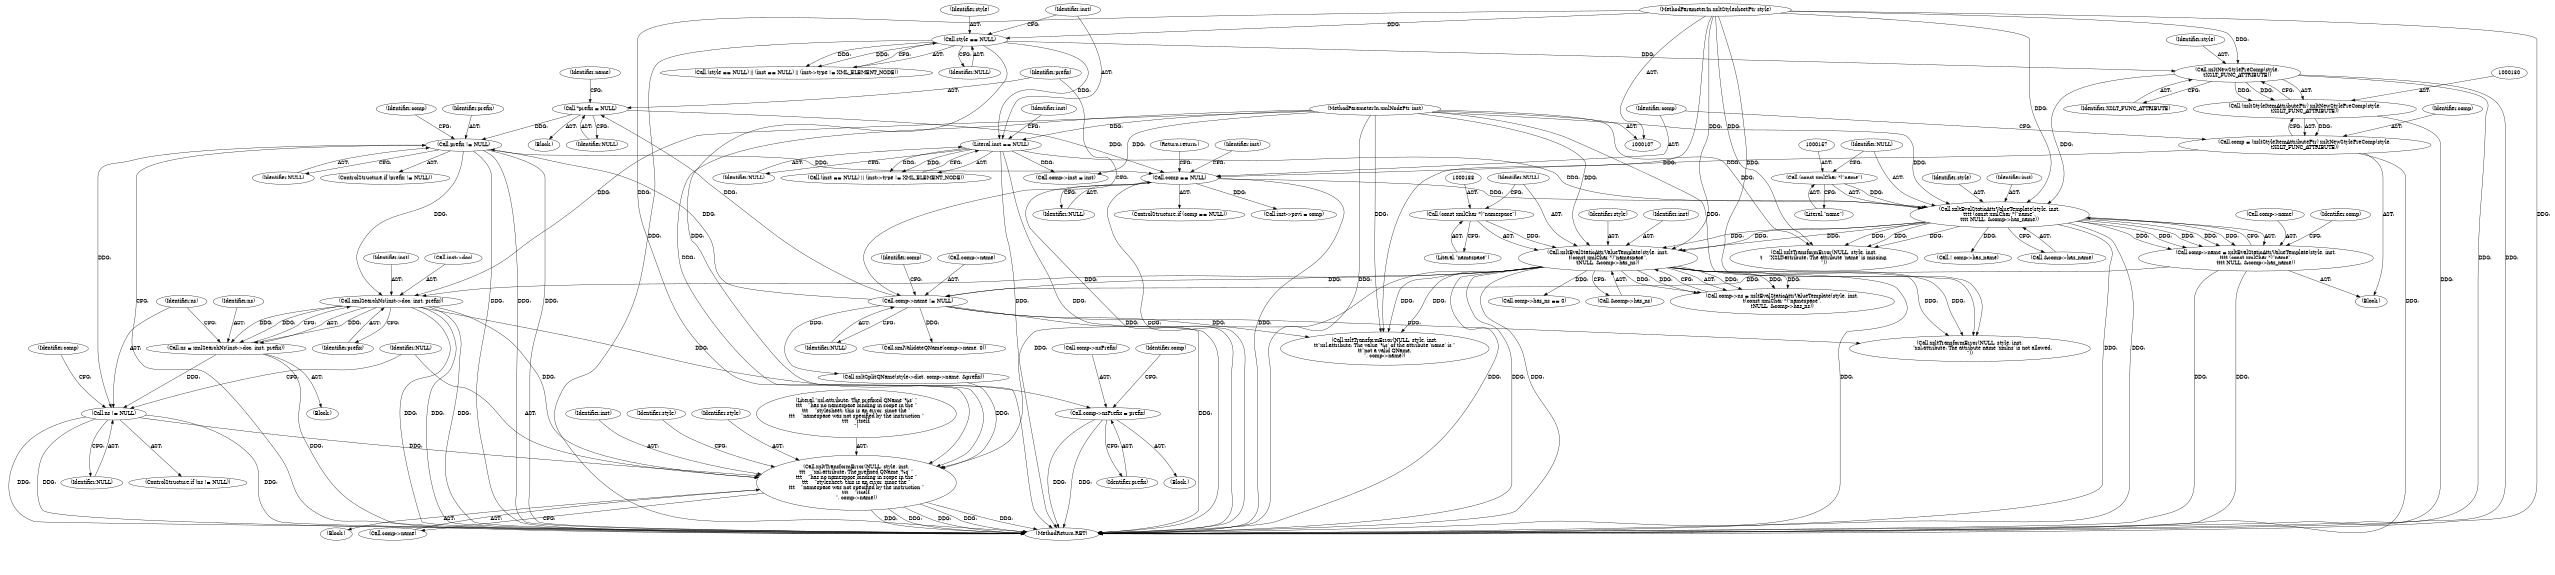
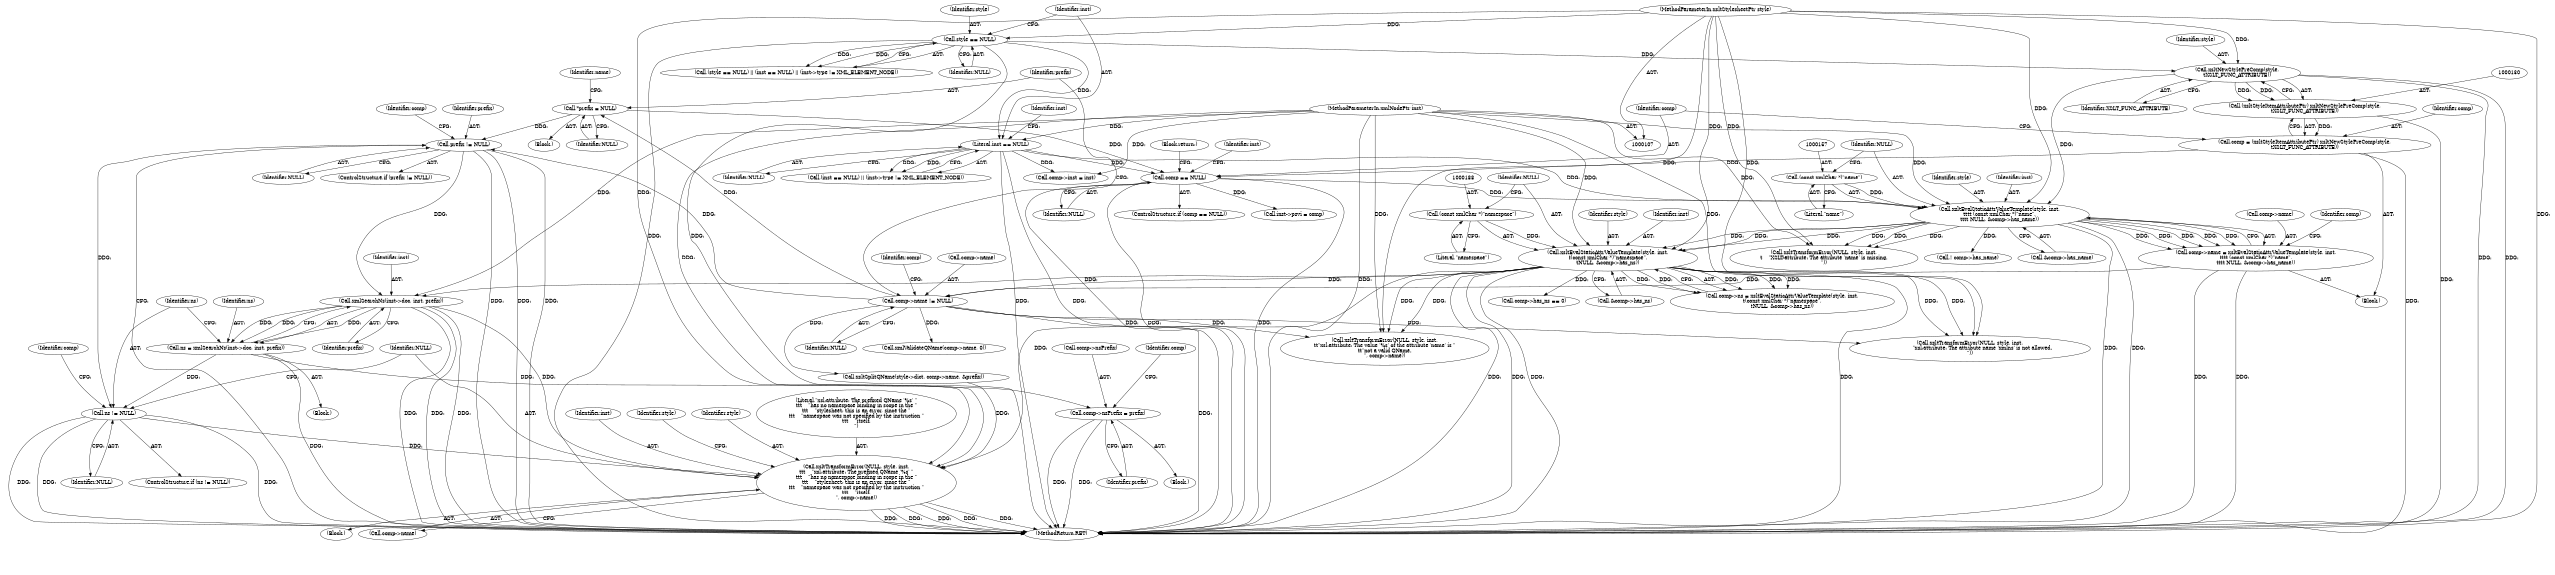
(1179, 145) -> (1179, 145)
(835, 168) -> (1089, 161)
(453, 258) -> none
(751, 375) -> (669, 385)
